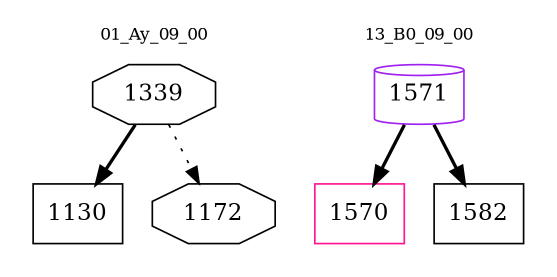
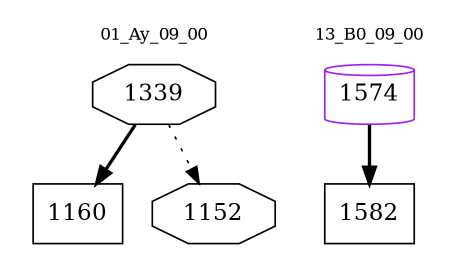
(419, 94) -> (369, 94)
(78, 214) -> (78, 214)
(214, 214) -> (214, 214)
(360, 214) -> none
